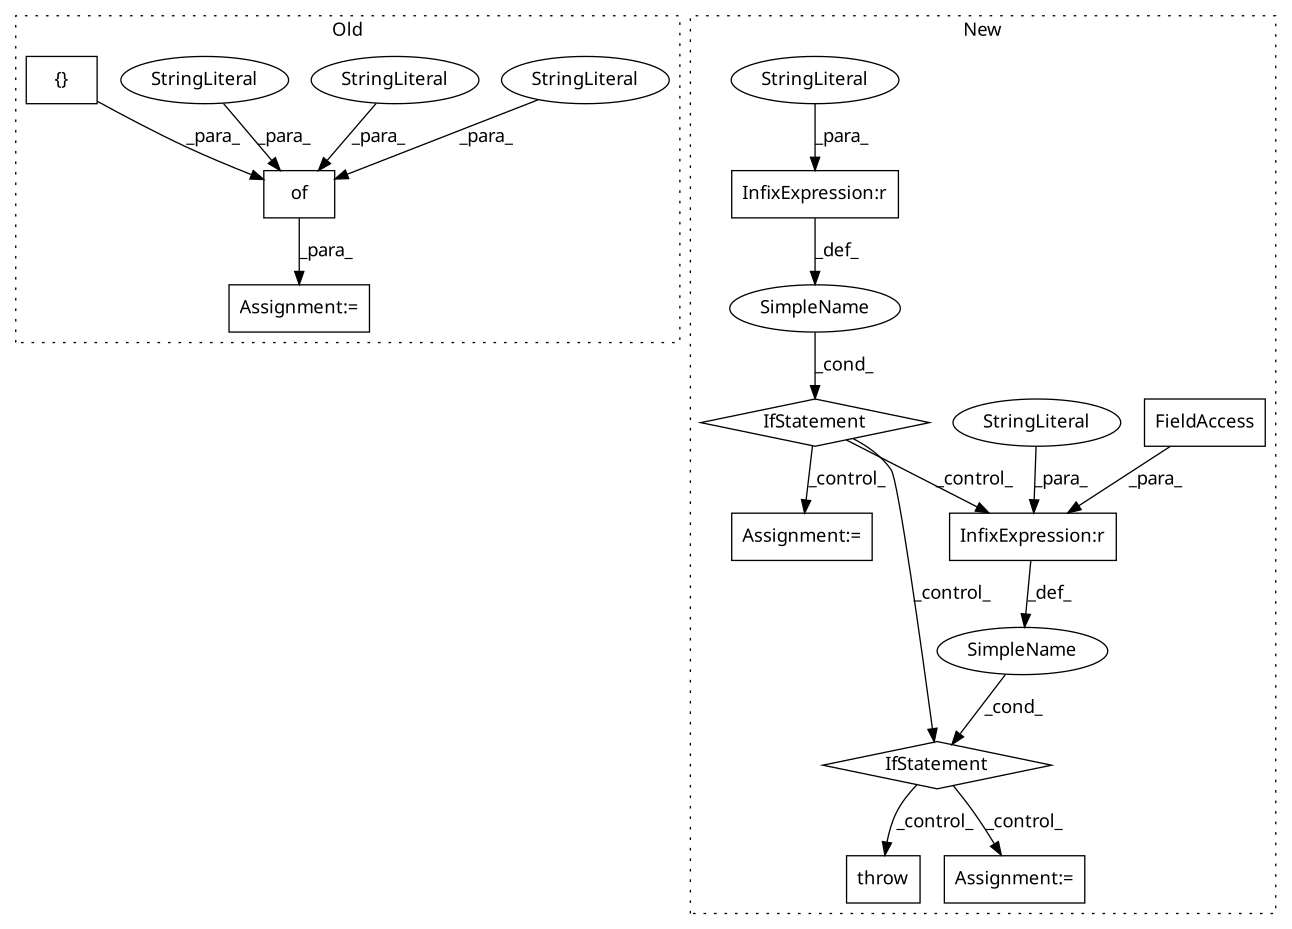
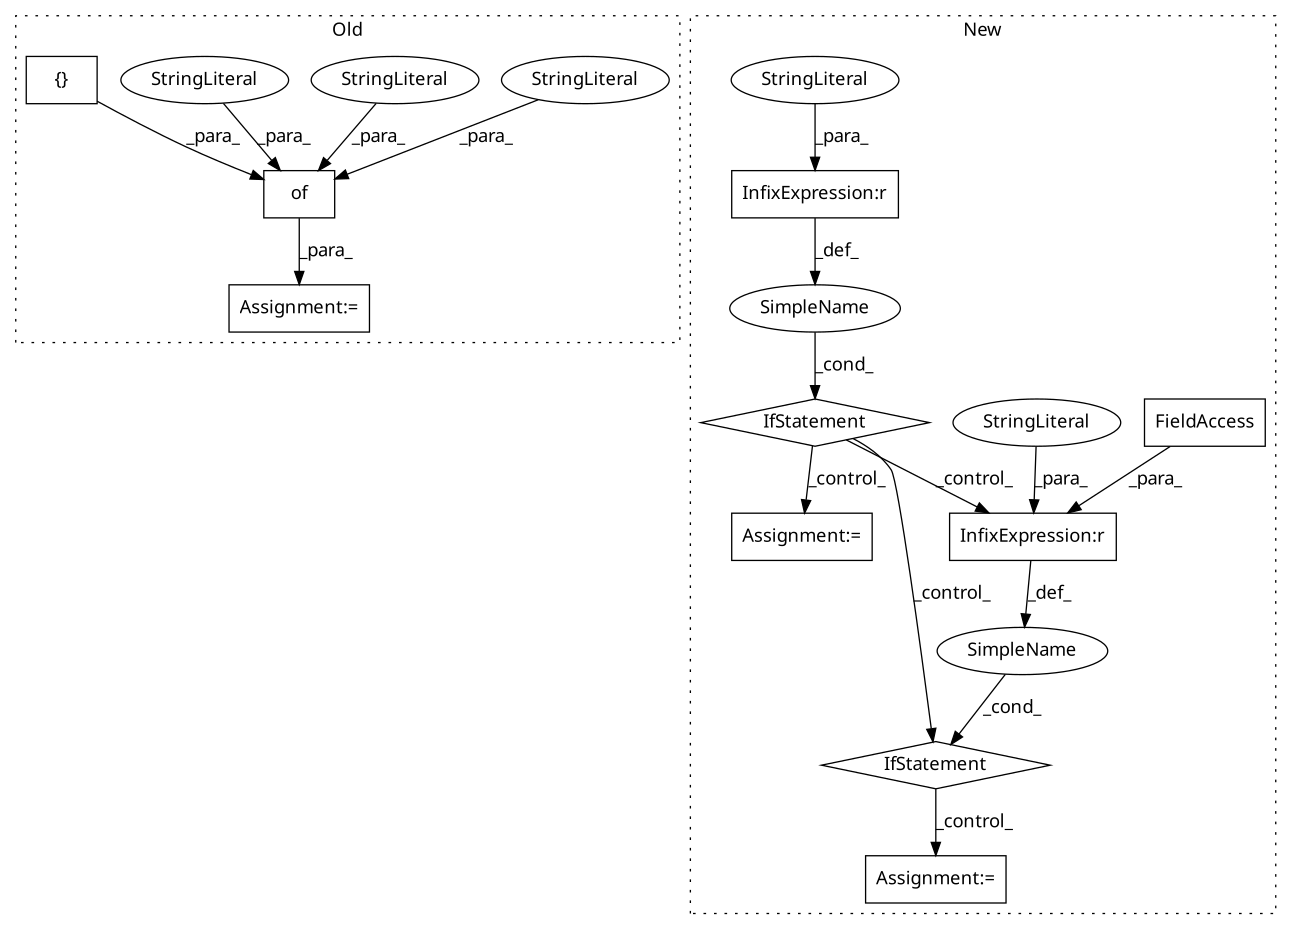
(883, 879) -> none
